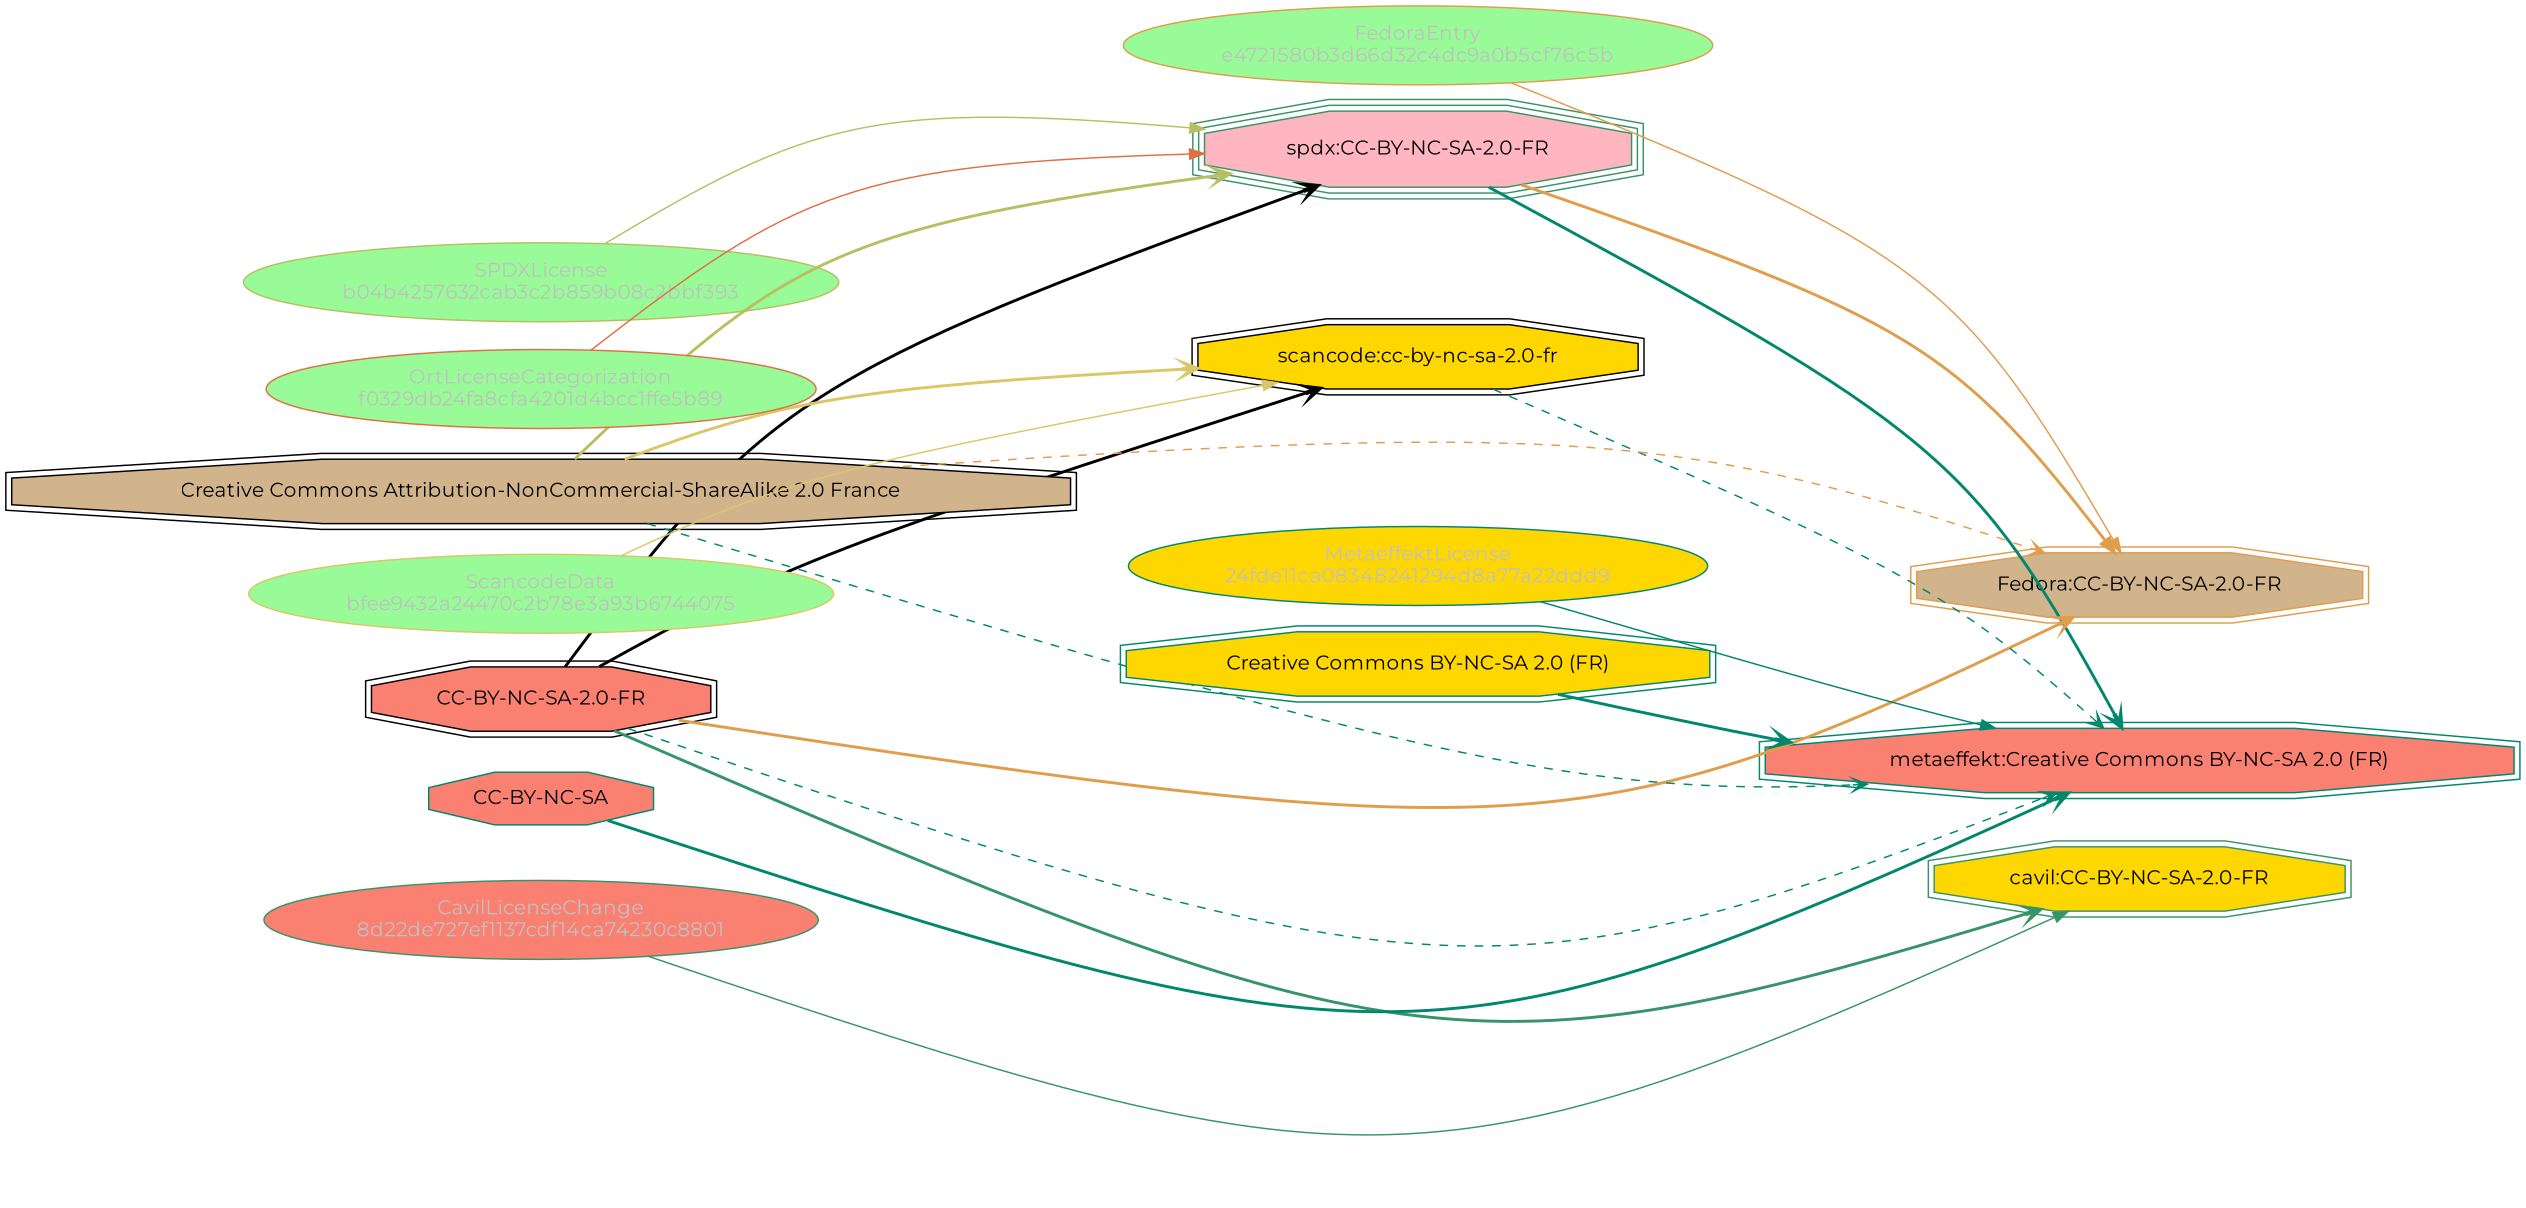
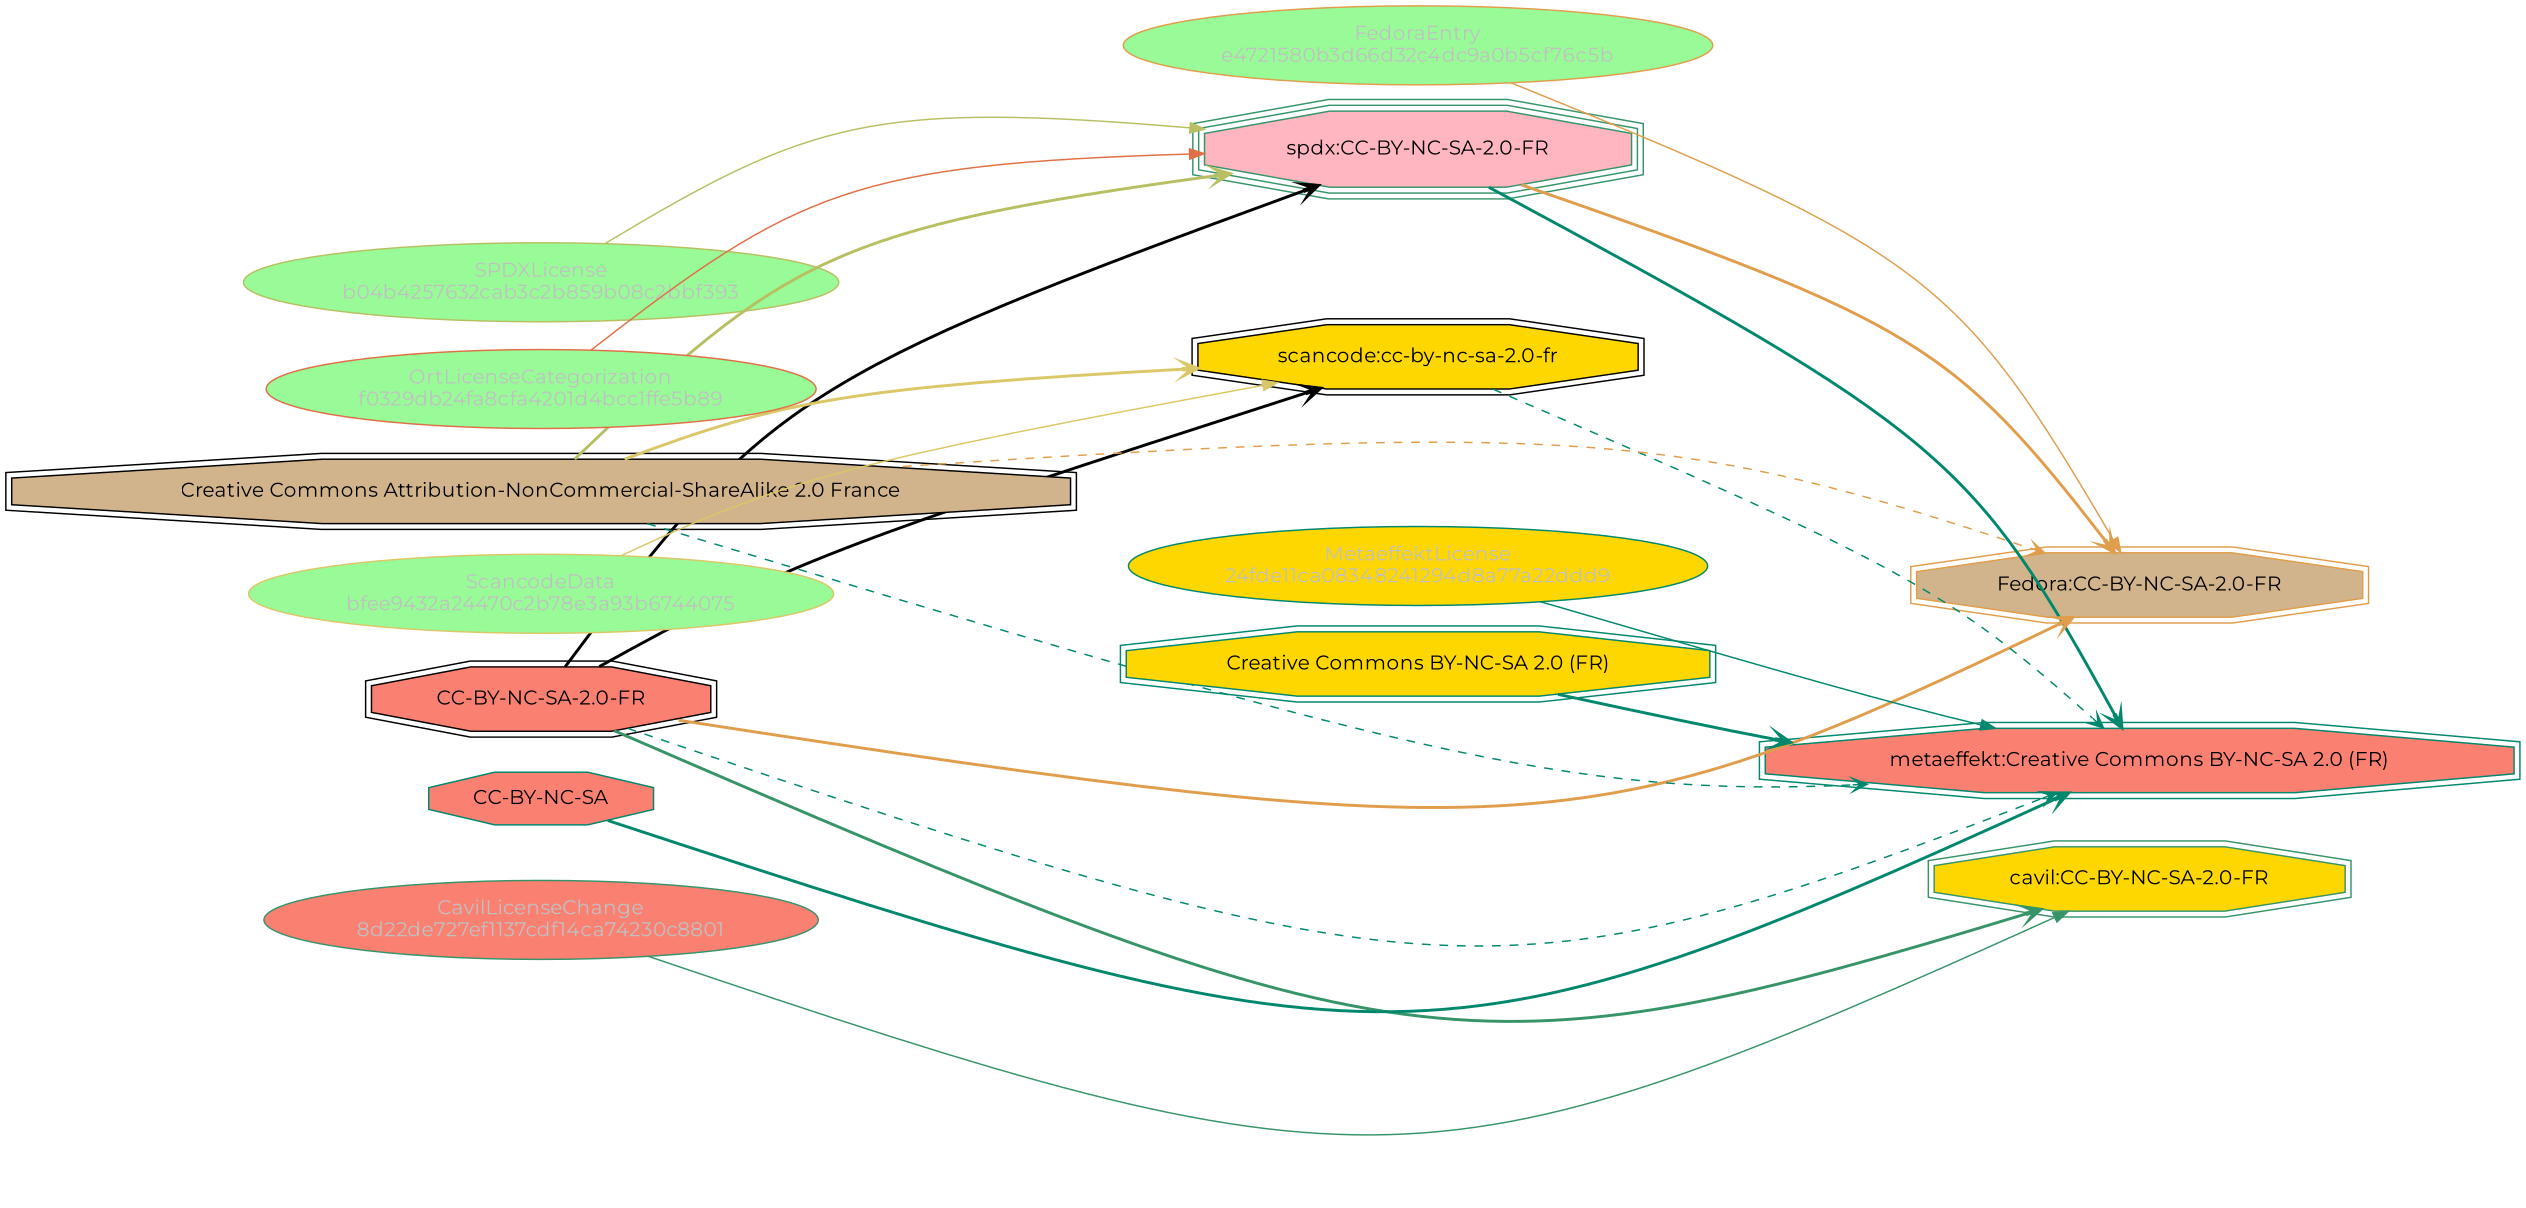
(1847, 310) -> (1847, 310)
